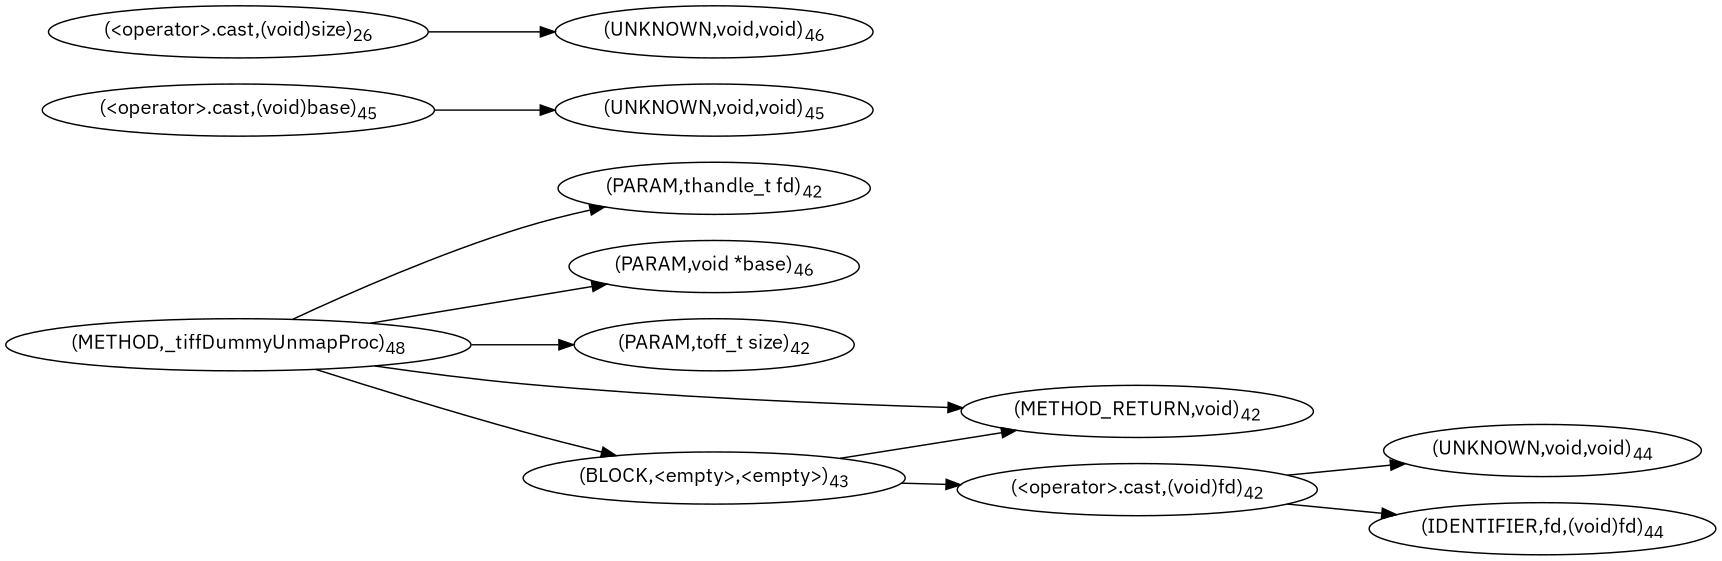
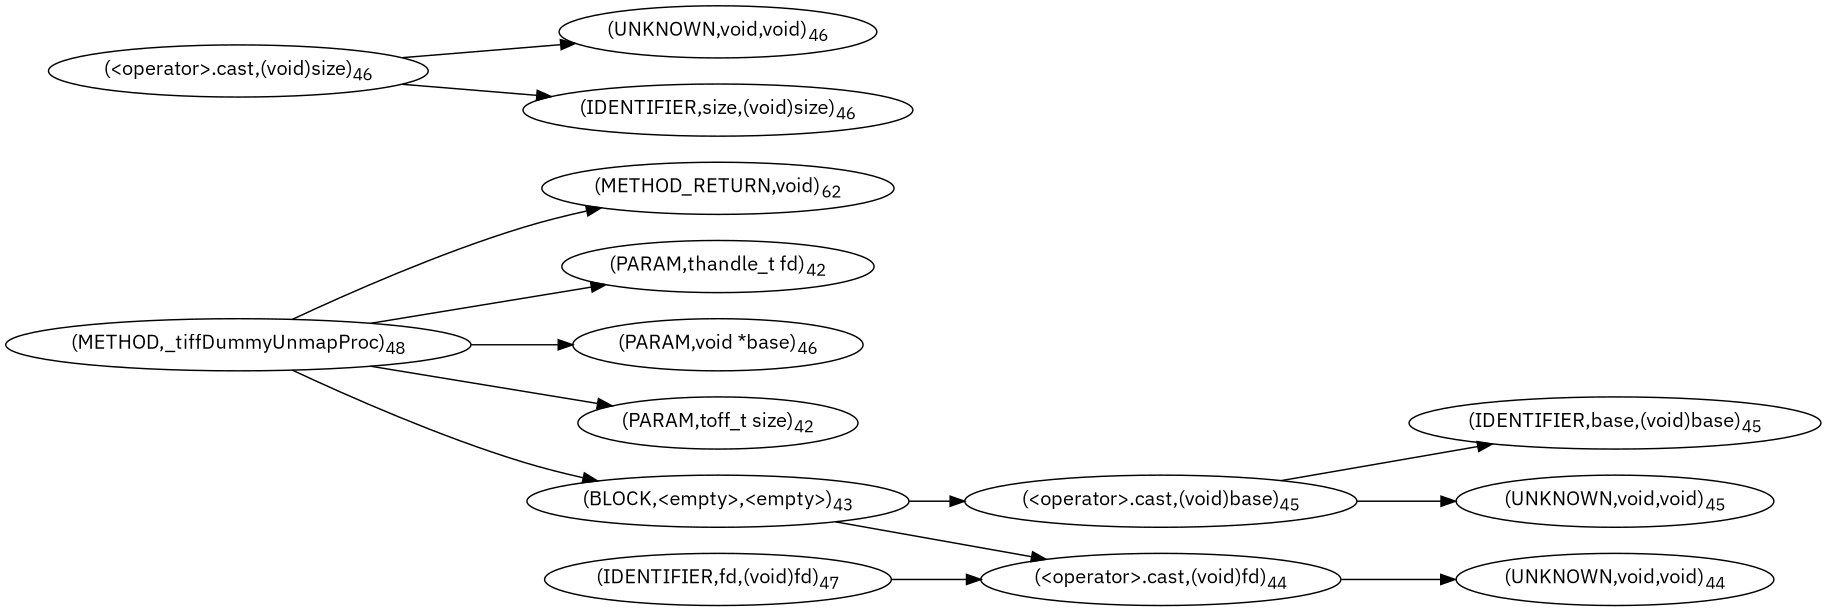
(363, 30) -> (363, 69)
none -> (718, 110)
(1251, 409) -> (832, 186)
none -> (1615, 423)
(921, 445) -> (930, 501)
(1254, 487) -> (1277, 577)
(1335, 509) -> (929, 579)
(1654, 527) -> (829, 577)
